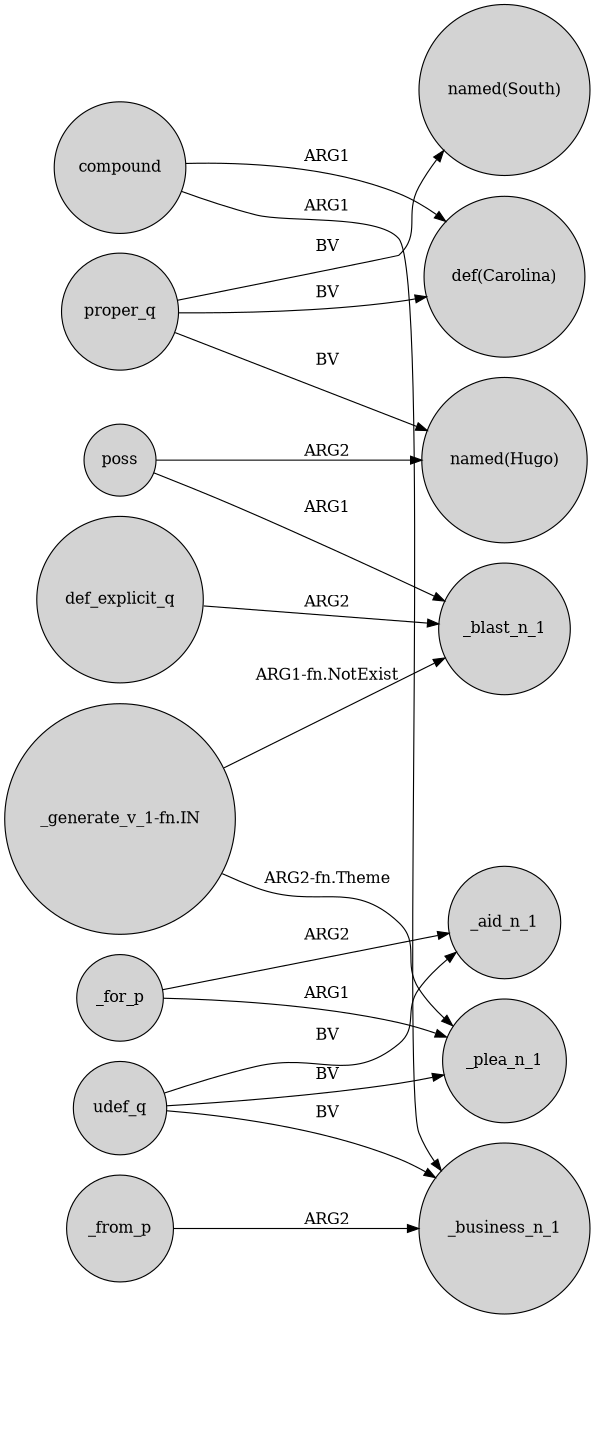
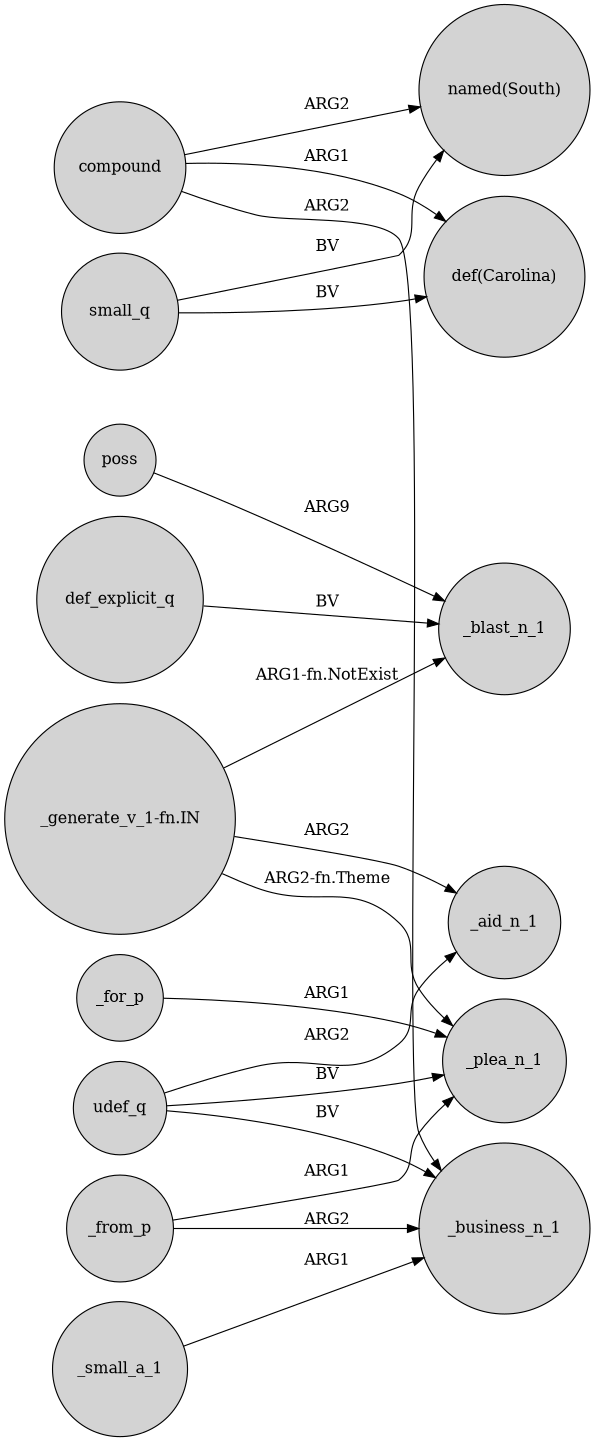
none -> (297, 132)
(327, 206) -> (327, 206)
(120, 312) -> (120, 312)
(504, 460) -> none
(327, 508) -> (327, 508)
(327, 602) -> (327, 602)
(300, 963) -> (342, 855)
(327, 1036) -> (327, 1036)
none -> (331, 1194)
none -> (120, 1369)
